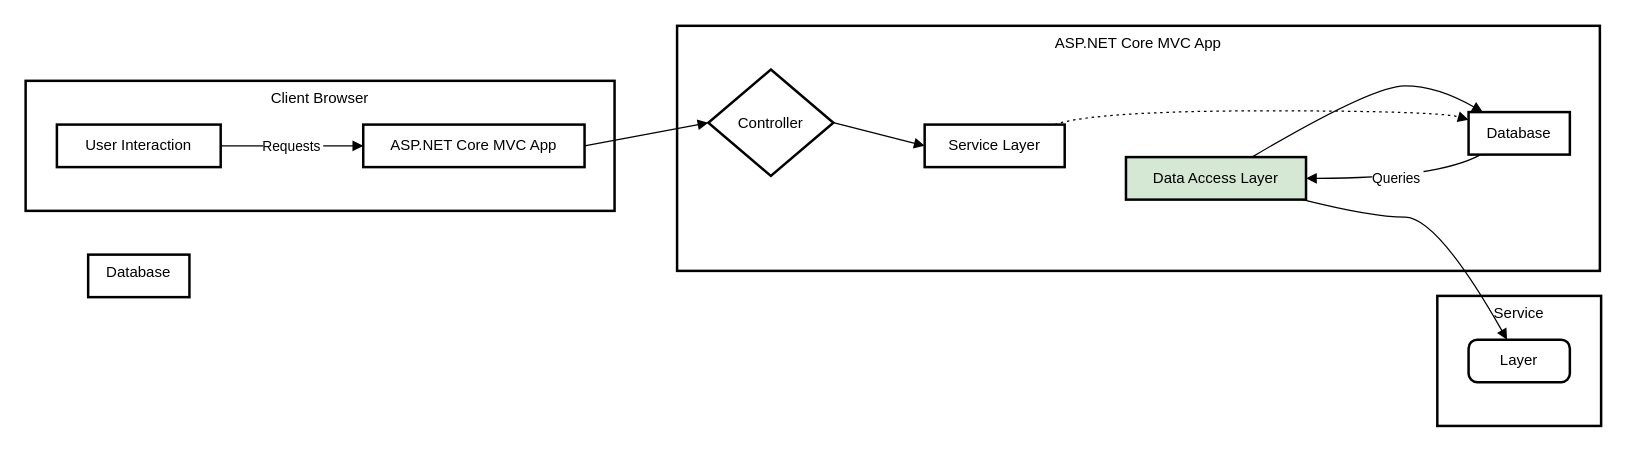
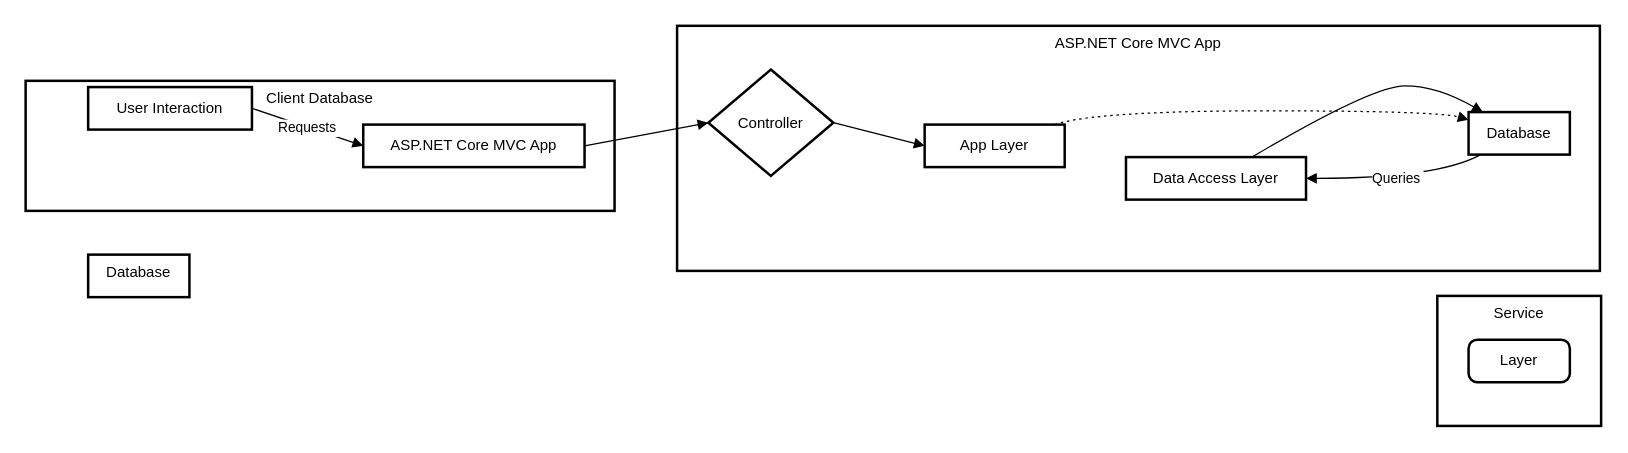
(320, 98) -> (320, 98)
(139, 146) -> (170, 108)
(994, 146) -> (994, 146)
(1216, 178) -> (1216, 178)
(1429, 229) -> none
